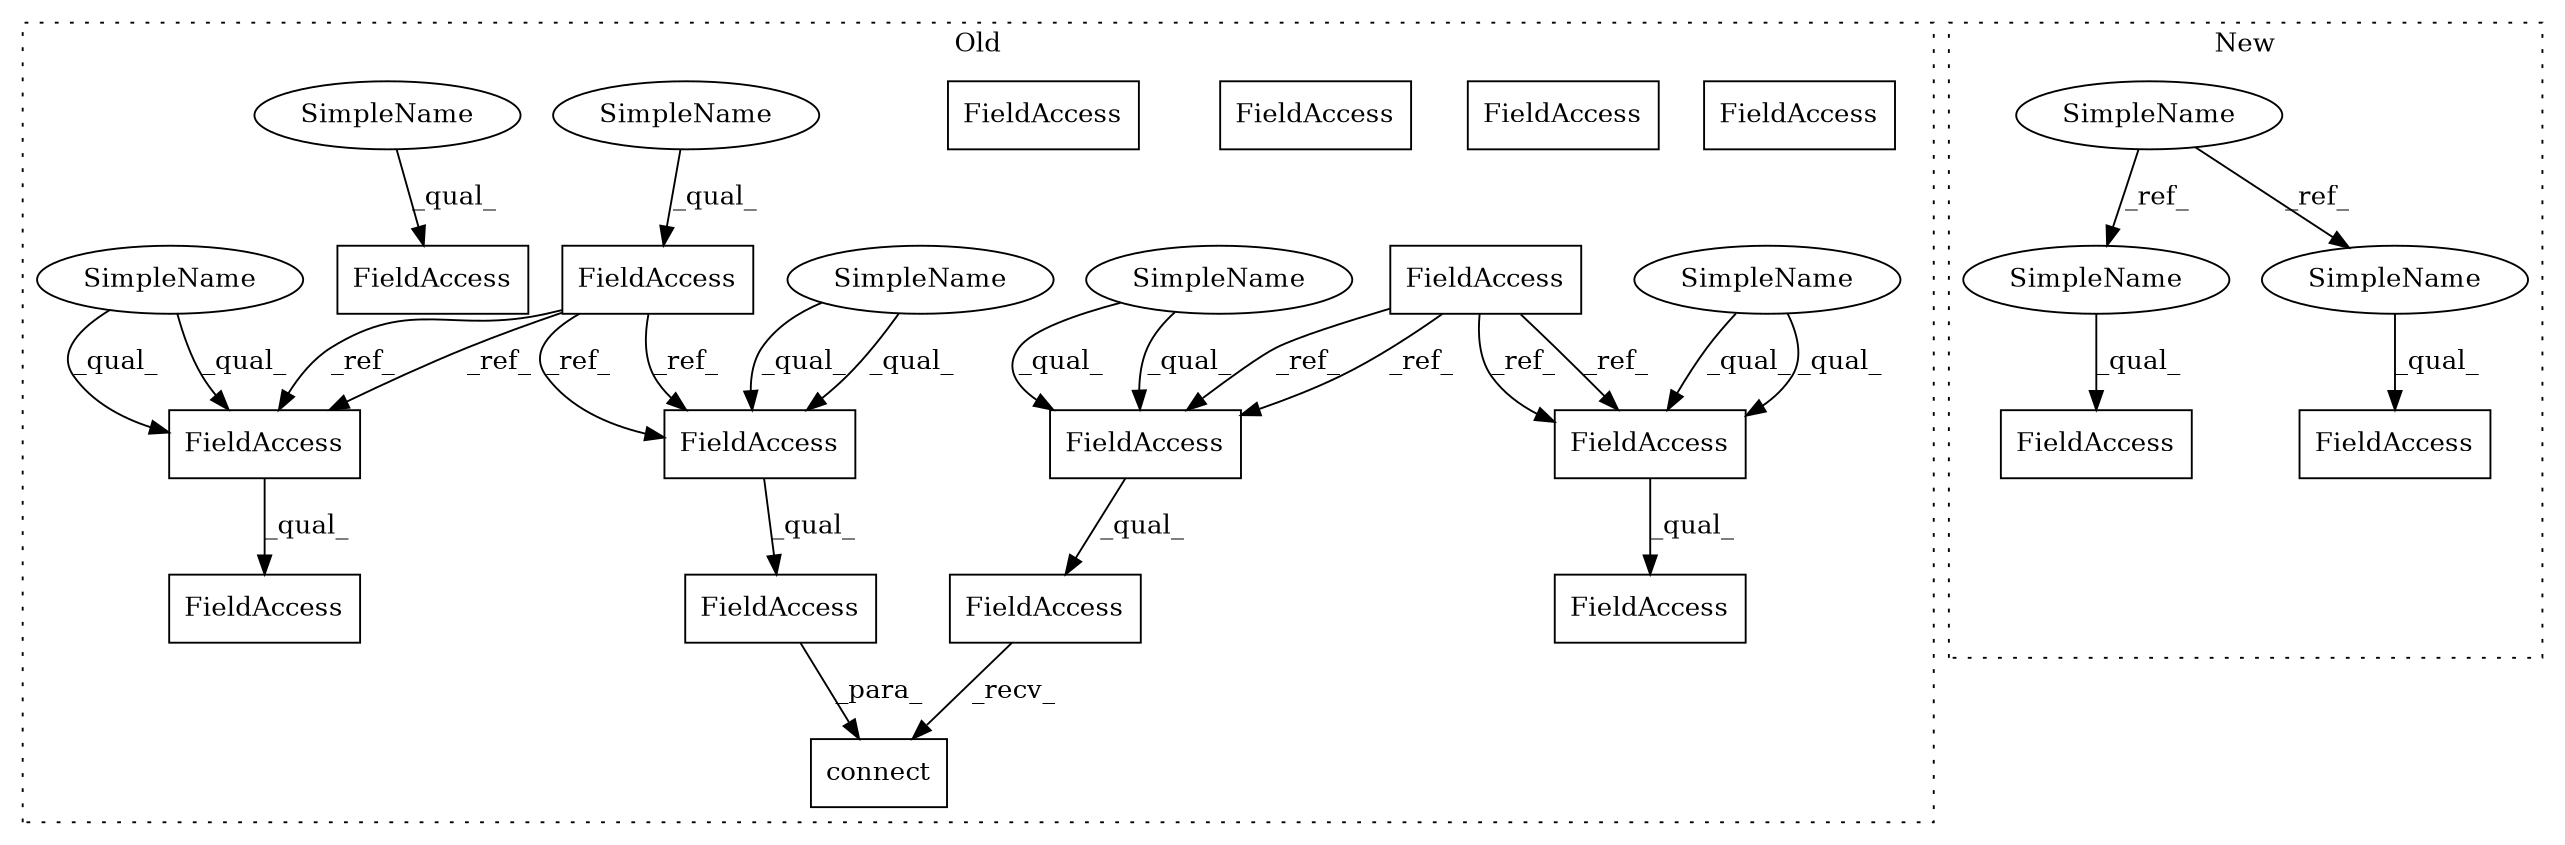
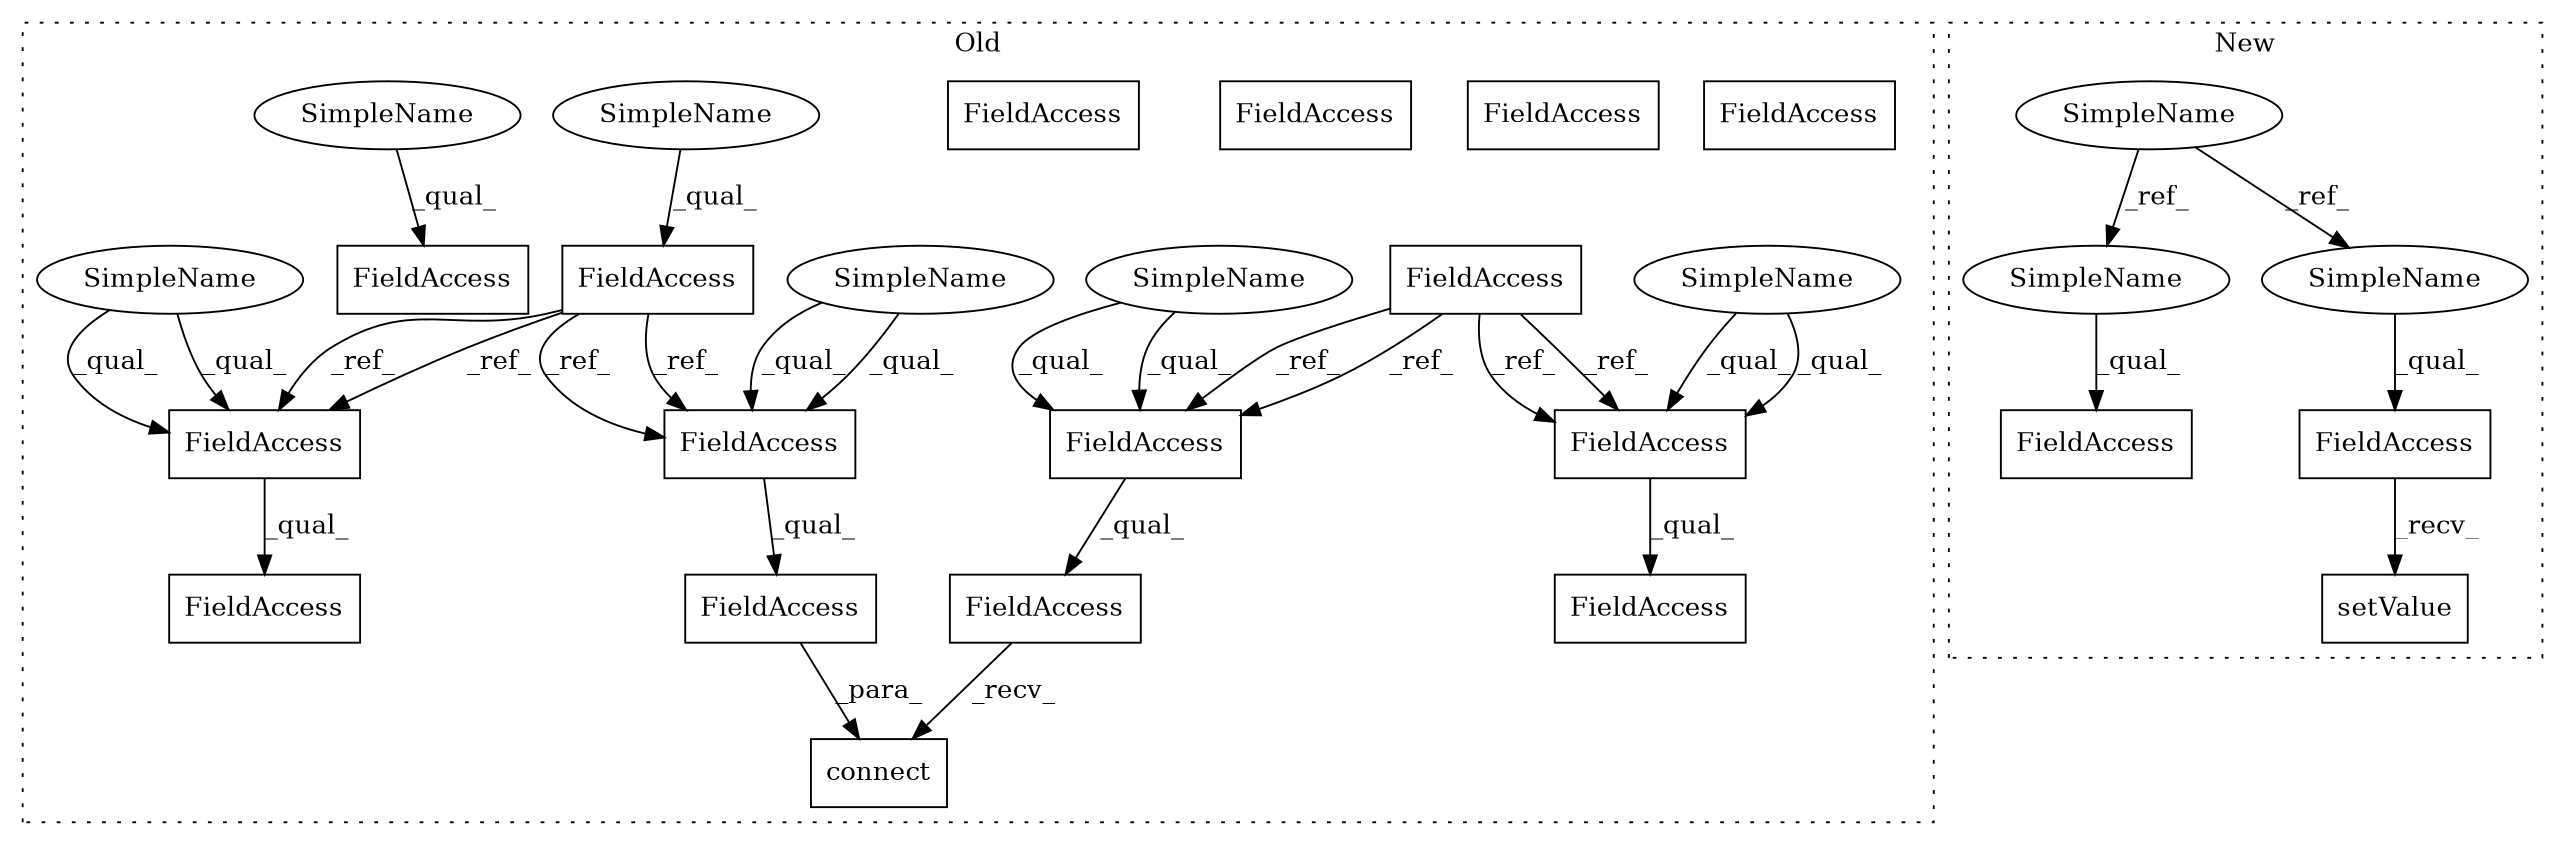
none -> (2395, 609)
